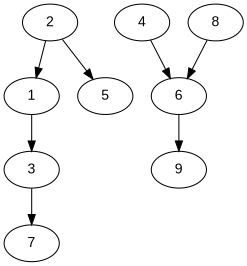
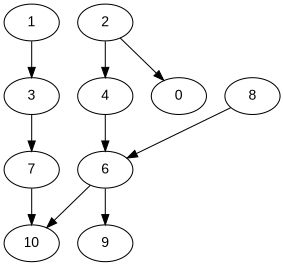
(42, 54) -> (105, 54)
(105, 96) -> (179, 96)
none -> (32, 243)
